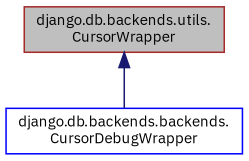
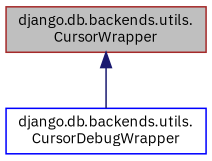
(124, 131) -> (106, 131)
